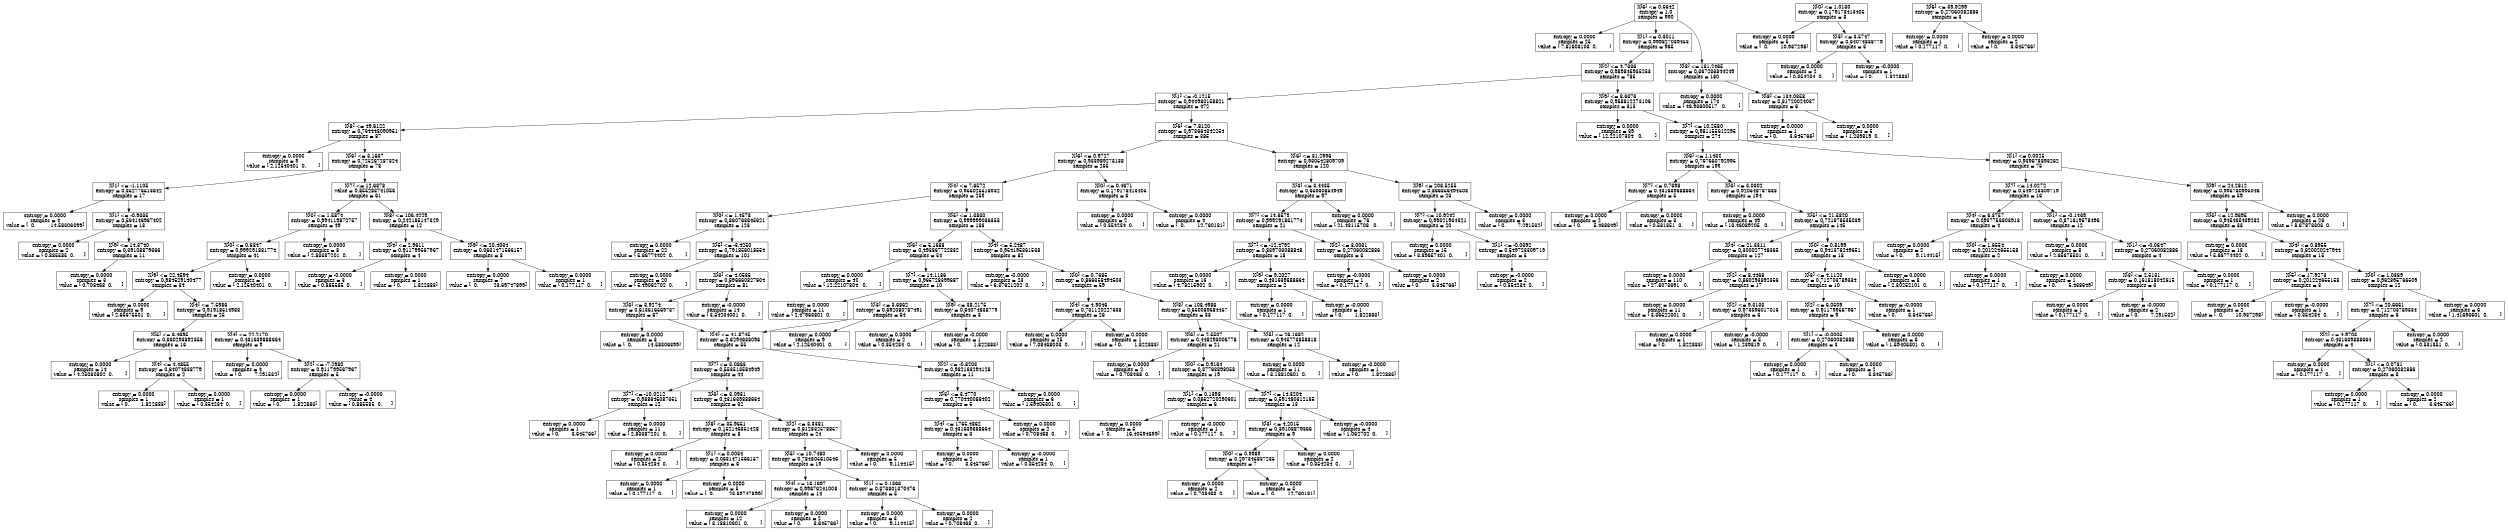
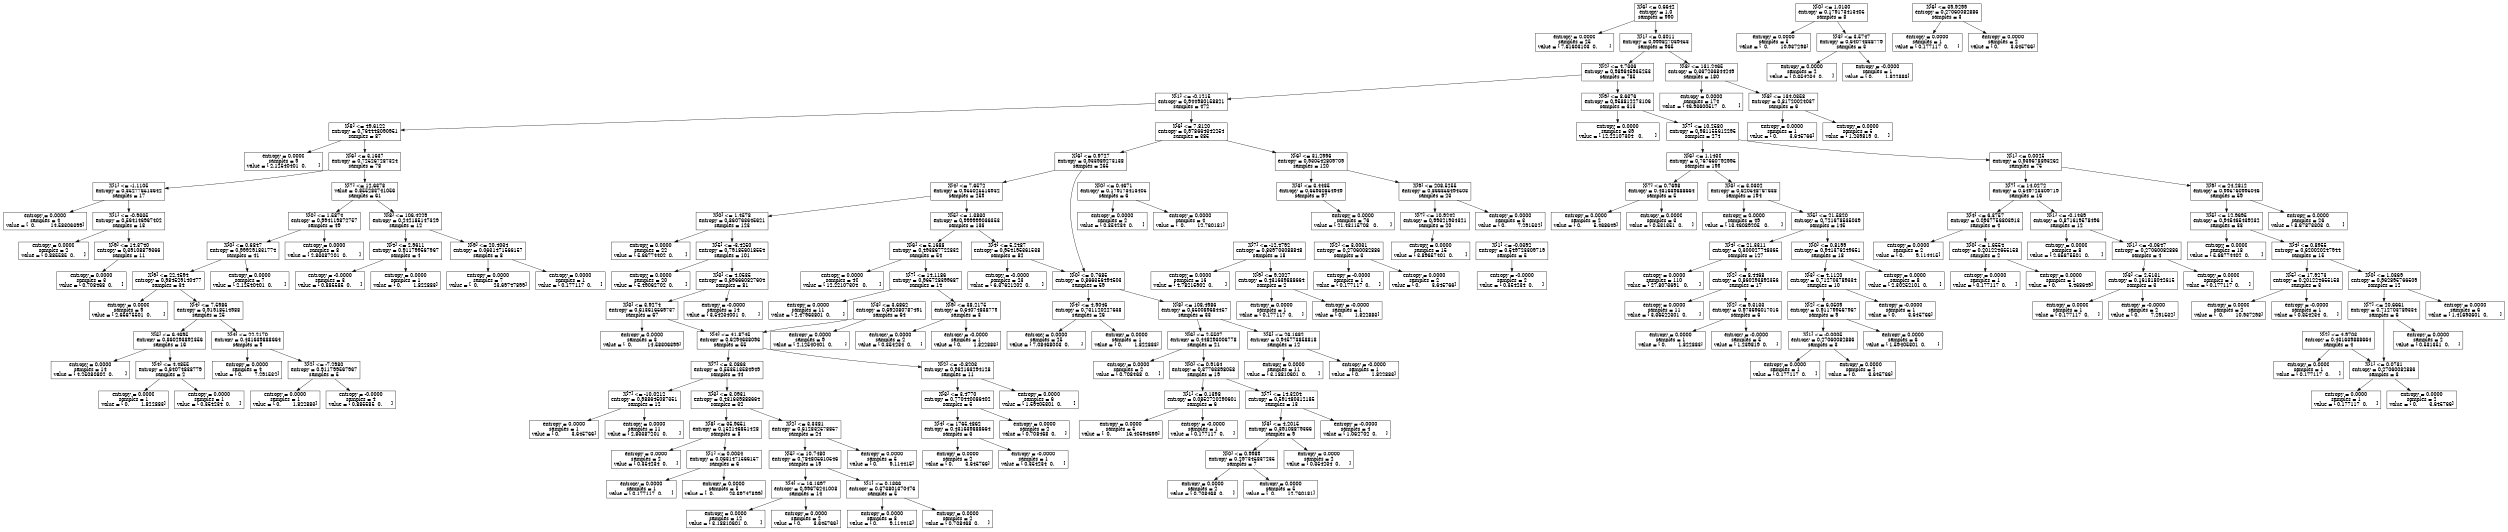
(1696, 36) -> (1677, 56)
(1101, 175) -> (1071, 219)
(1744, 191) -> (1744, 191)
(1269, 221) -> none
(1472, 235) -> none
(926, 281) -> (926, 281)
none -> (227, 324)
(2363, 324) -> (2384, 338)
(361, 400) -> (361, 400)
